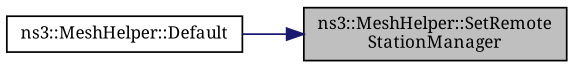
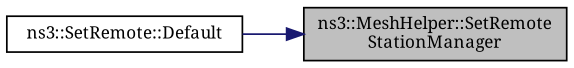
(125, 34) -> (125, 34)
